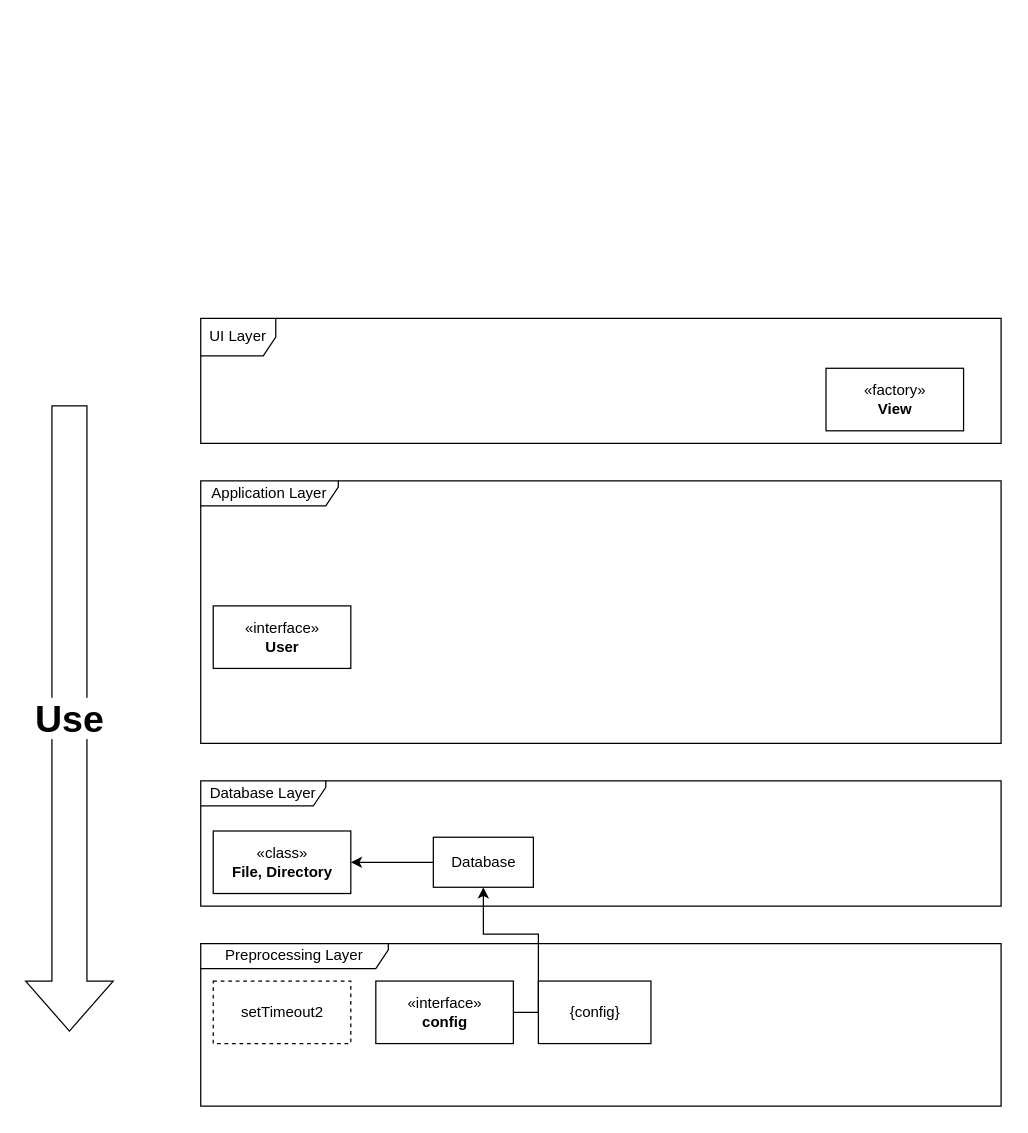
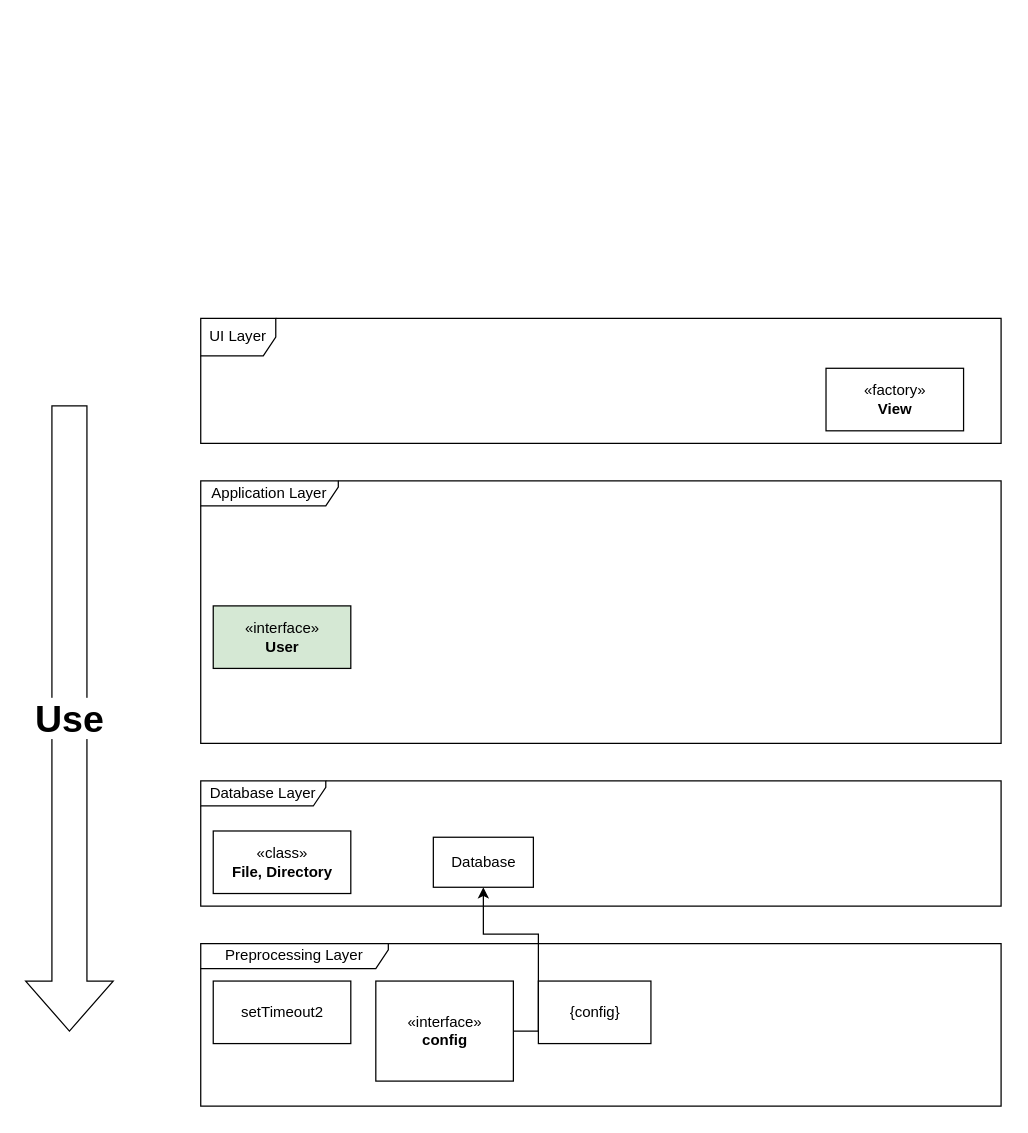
(282, 637) -> (282, 637)
(396, 862) -> none
(282, 1012) -> (282, 1012)
(444, 1012) -> (444, 1031)
